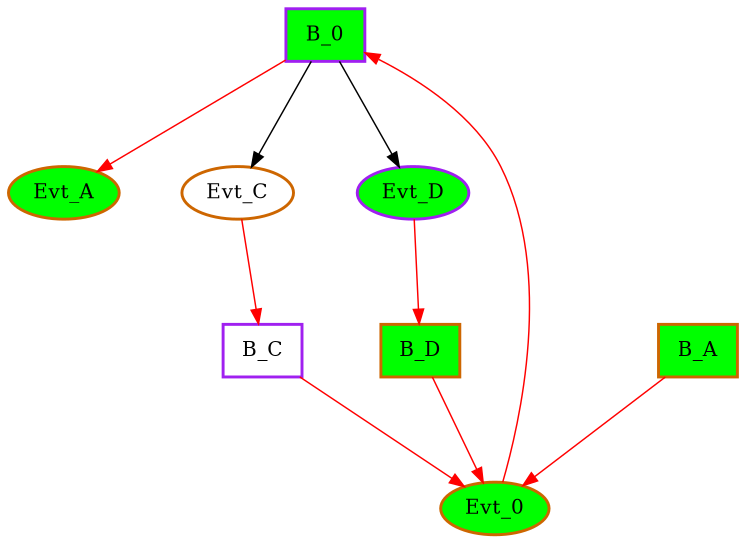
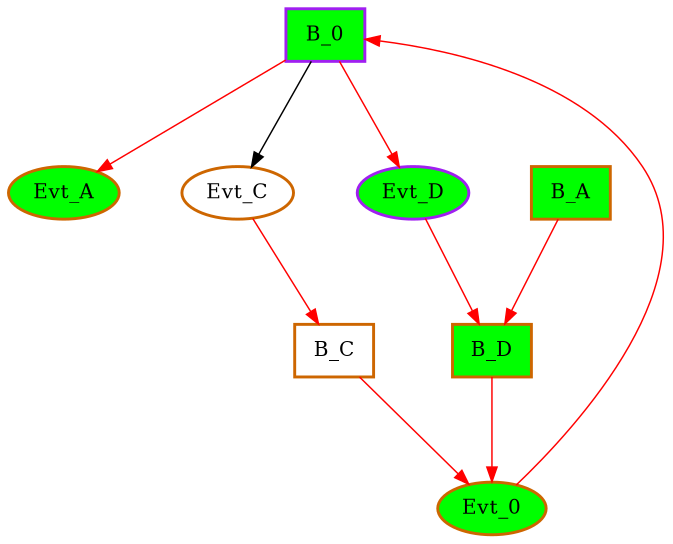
(366, 108) -> (366, 108)
(263, 351) -> (334, 351)
(600, 427) -> (535, 265)
